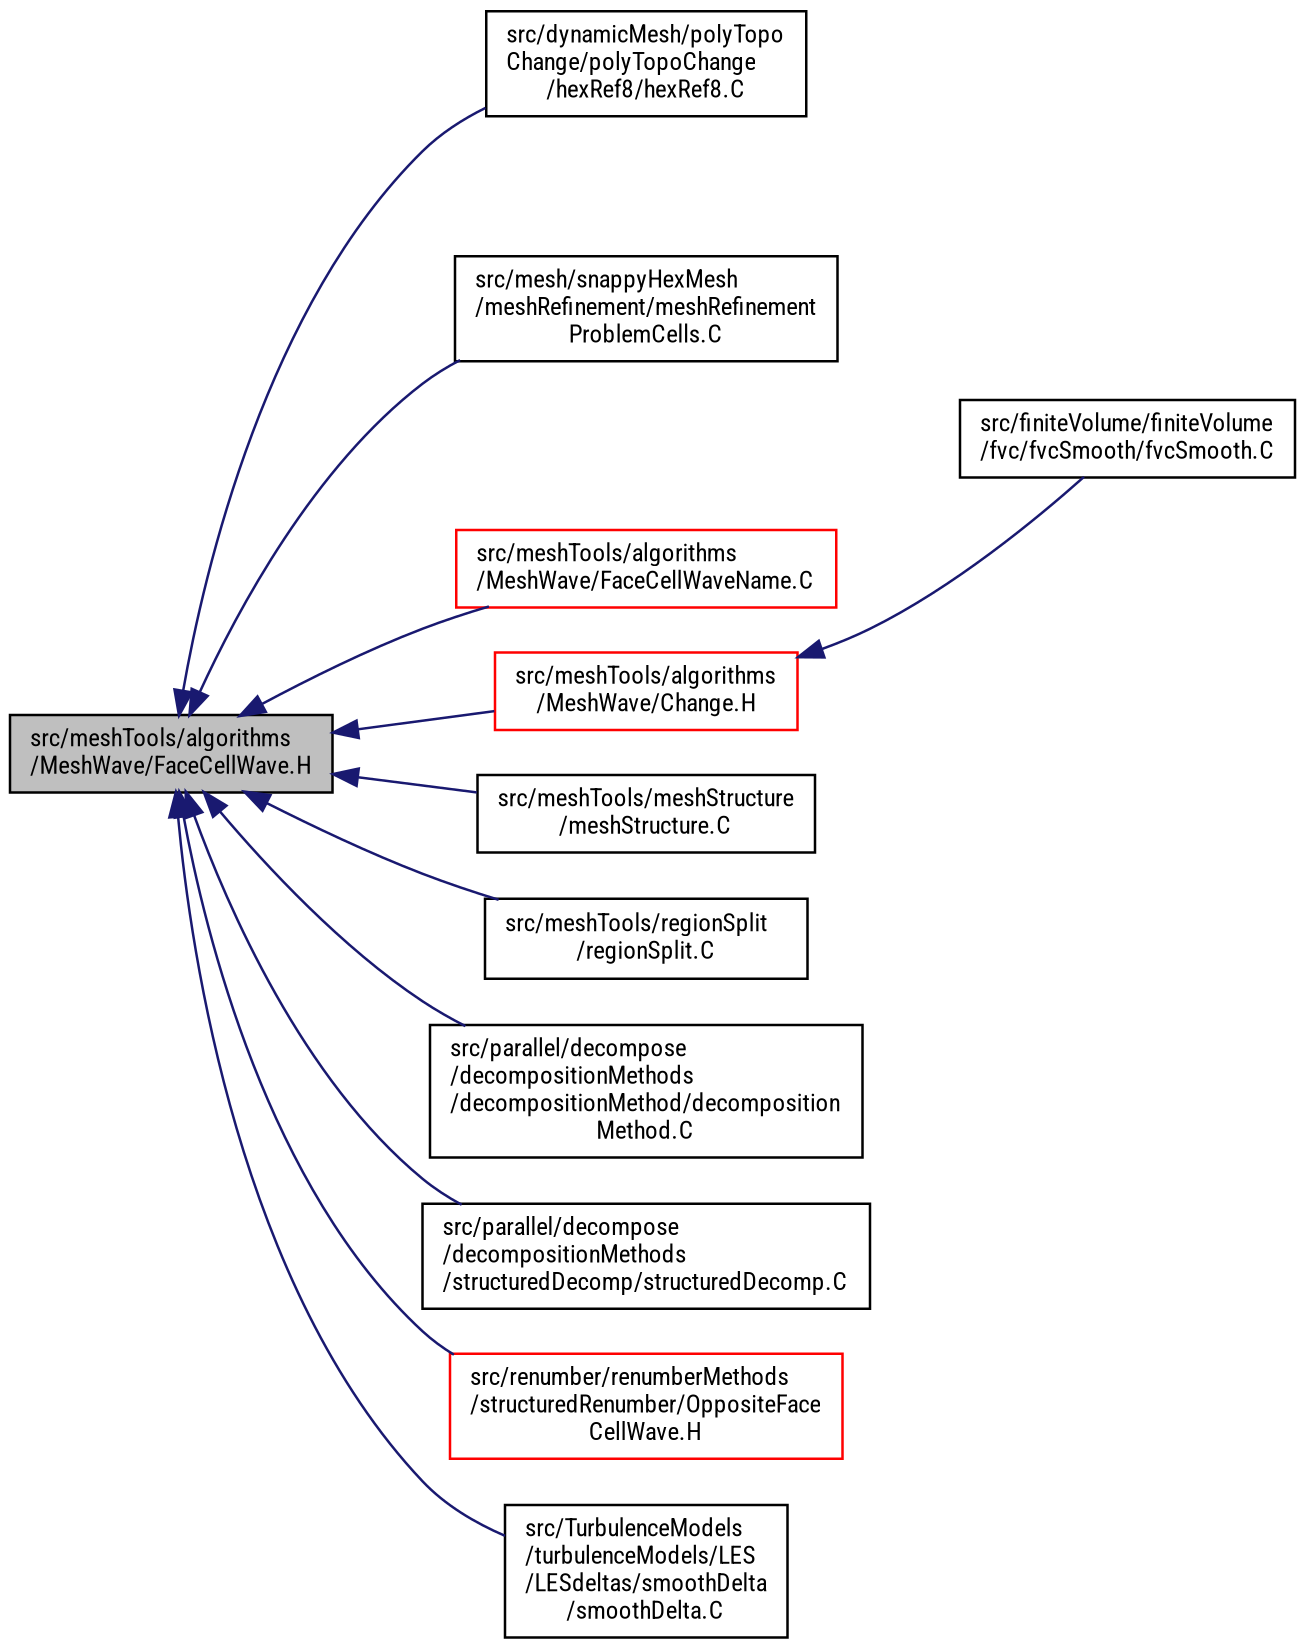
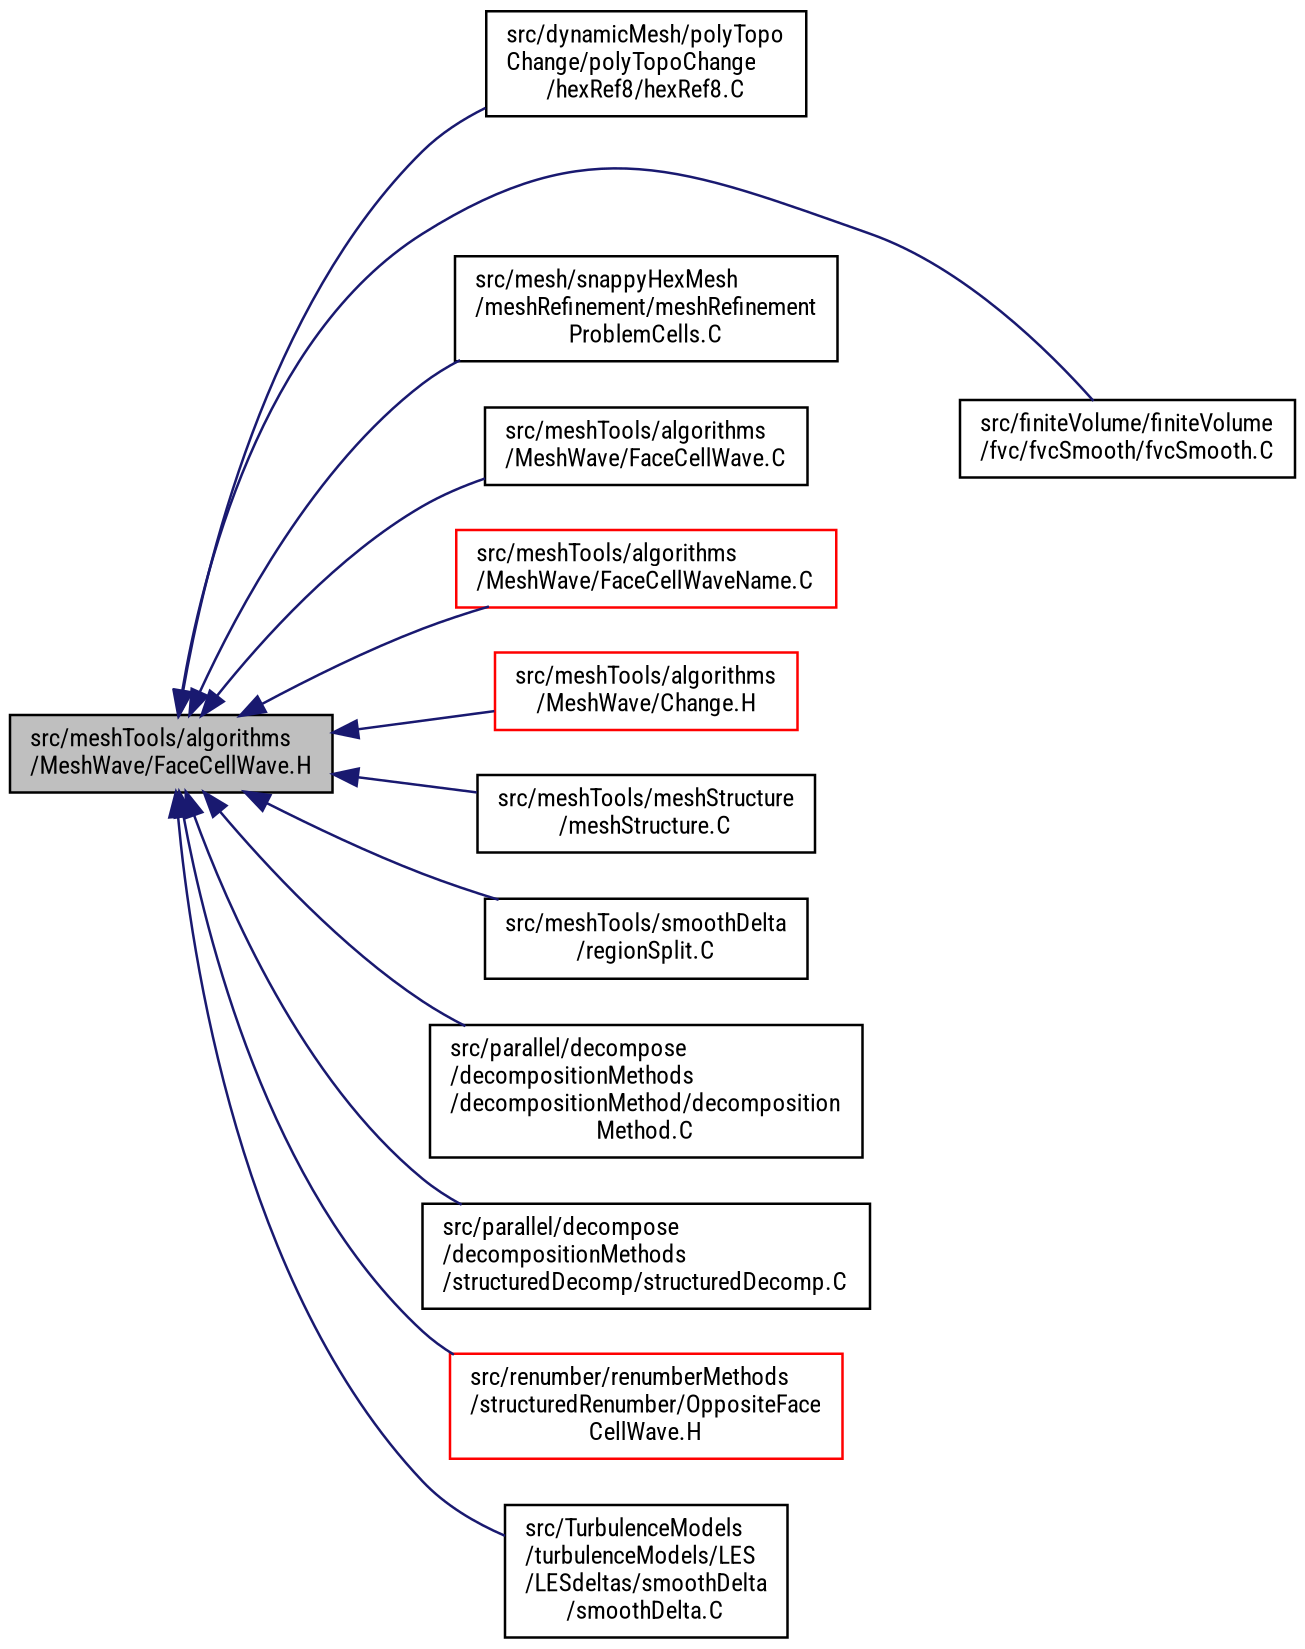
none -> (646, 446)
(961, 575) -> (522, 186)
(646, 939) -> (646, 939)
